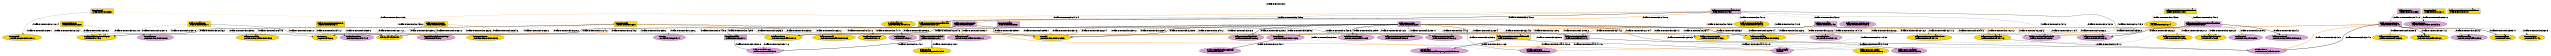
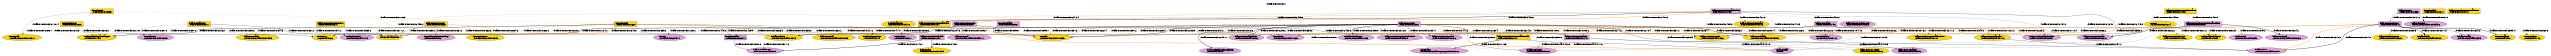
(2443, 29) -> (2443, 29)
(1254, 44) -> (1256, 30)
